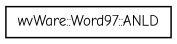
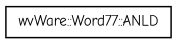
(88, 22) -> (88, 22)
